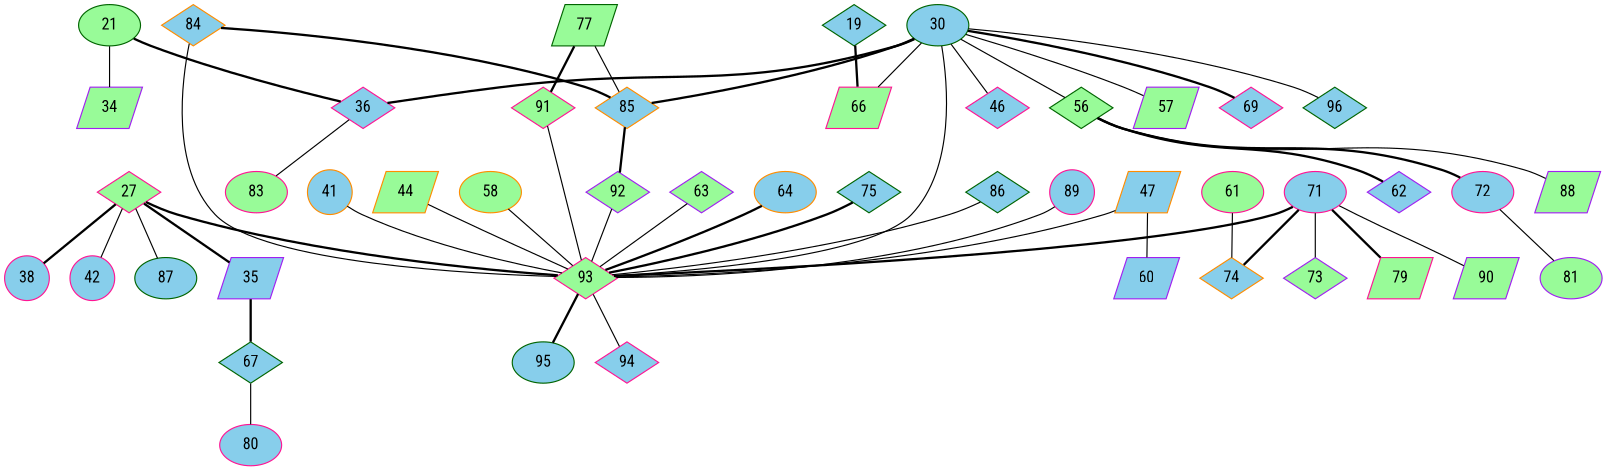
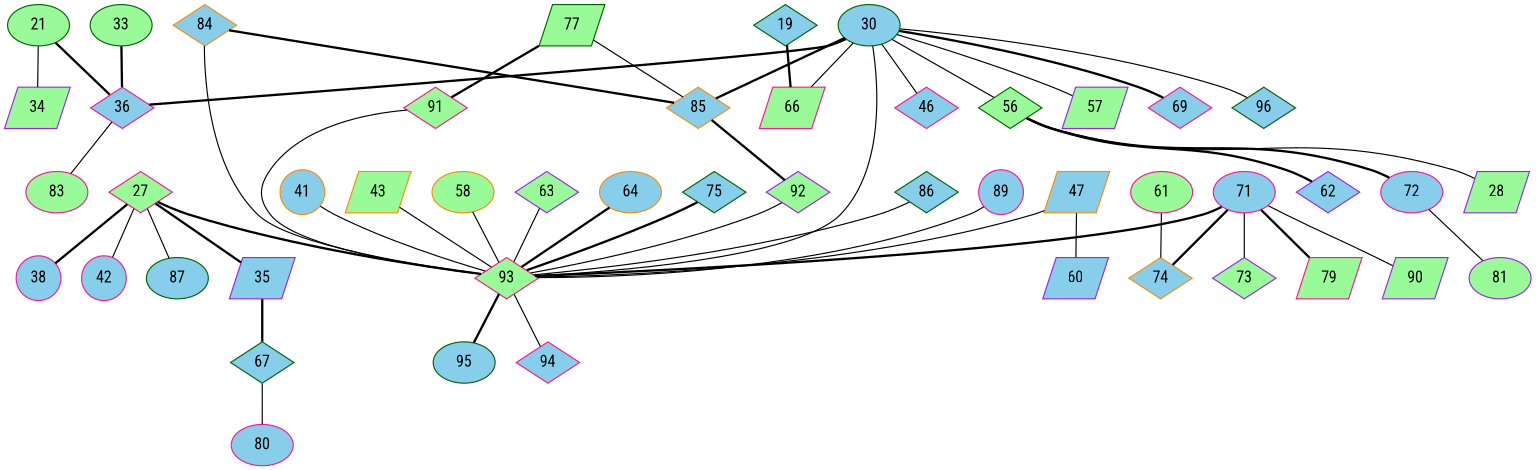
none -> (121, 25)
(406, 192) -> (378, 192)
(1568, 192) -> (1497, 192)
